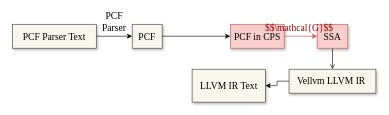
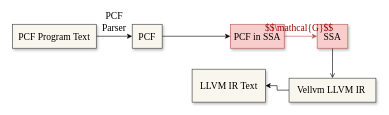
(54, 36) -> (54, 36)
(258, 36) -> (258, 36)
(333, 81) -> (333, 90)
